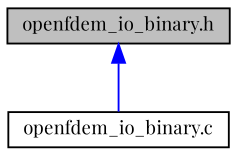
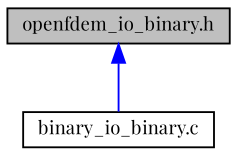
(119, 130) -> (119, 130)
